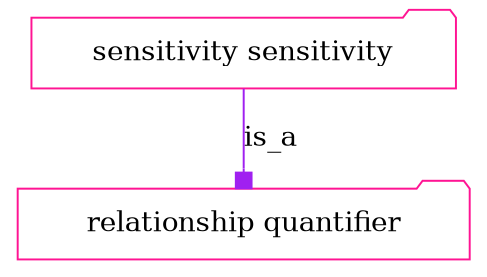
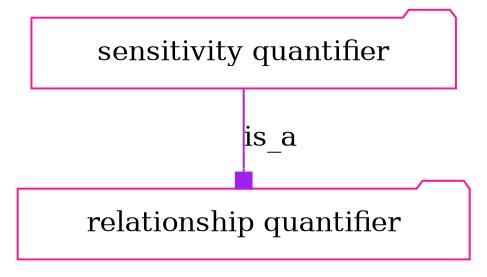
(244, 53) -> (244, 53)
